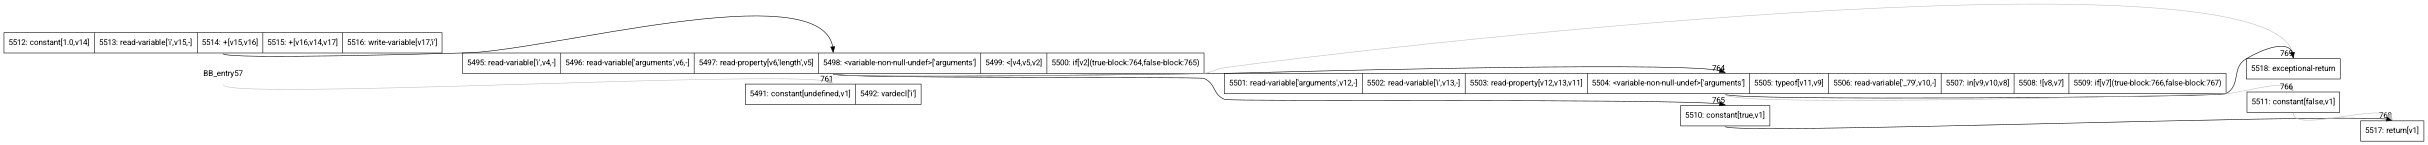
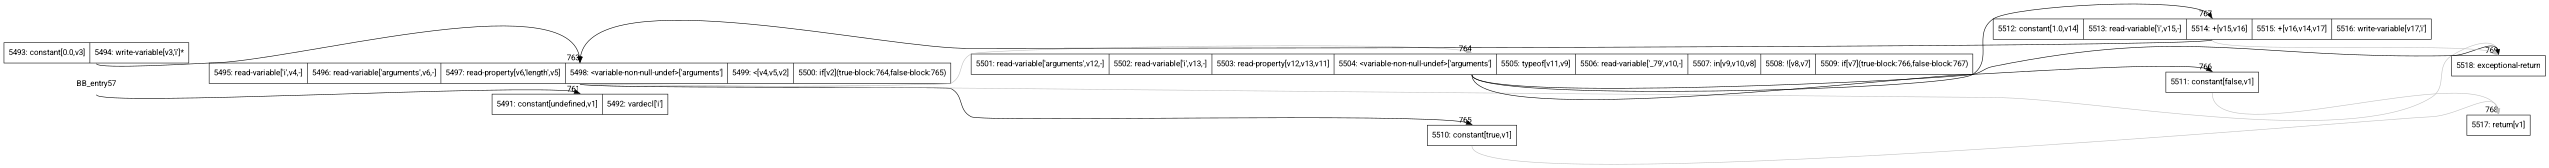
none -> (2353, 48)
none -> (96, 53)
(1277, 72) -> (992, 52)
(525, 84) -> (335, 94)
none -> (1882, 85)
(2008, 99) -> (1985, 74)
(2056, 123) -> (1987, 149)
